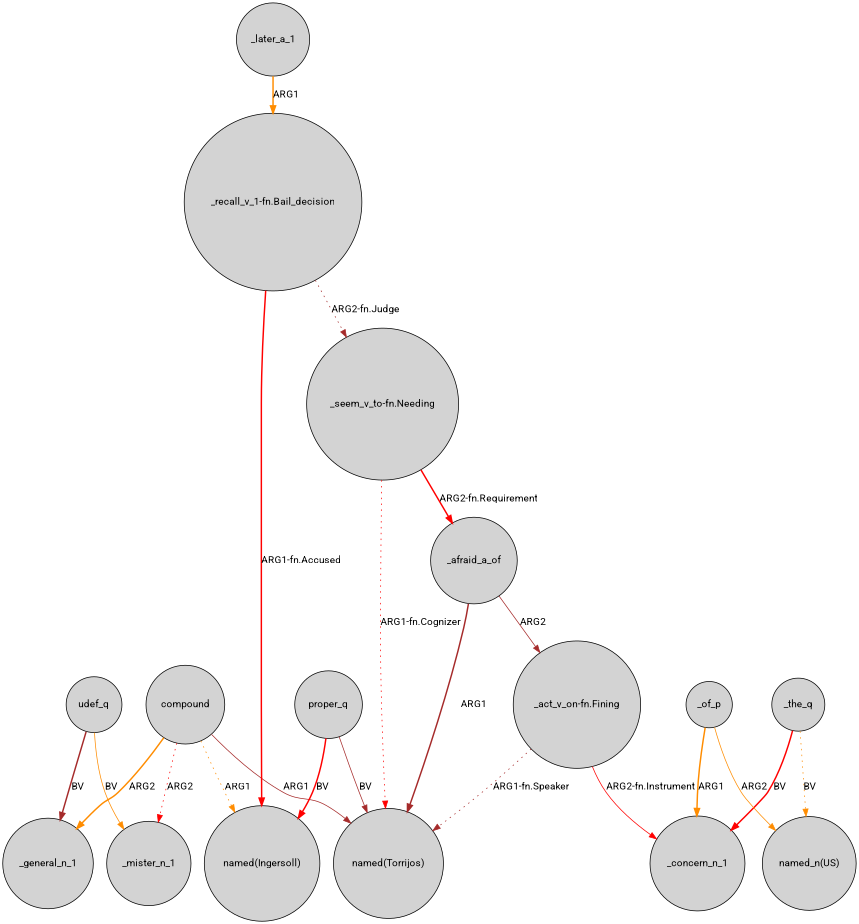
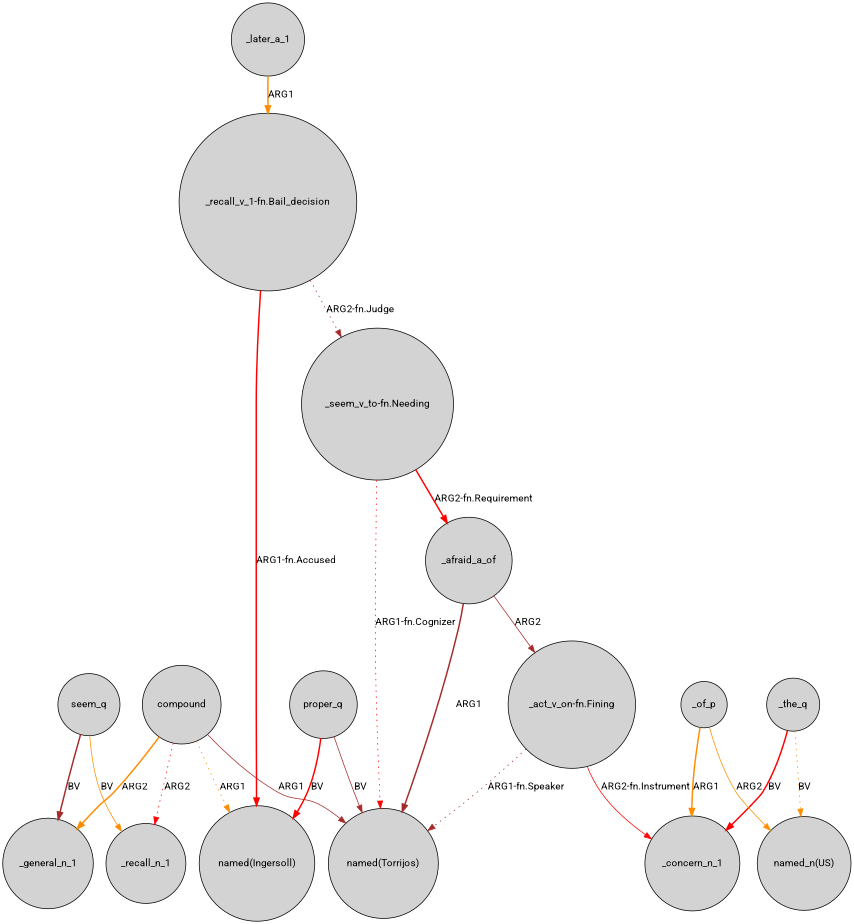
(94, 705) -> (89, 705)
(149, 863) -> (146, 863)
